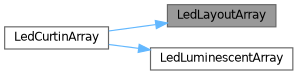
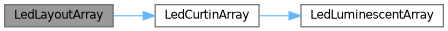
(132, 28) -> (128, 16)
